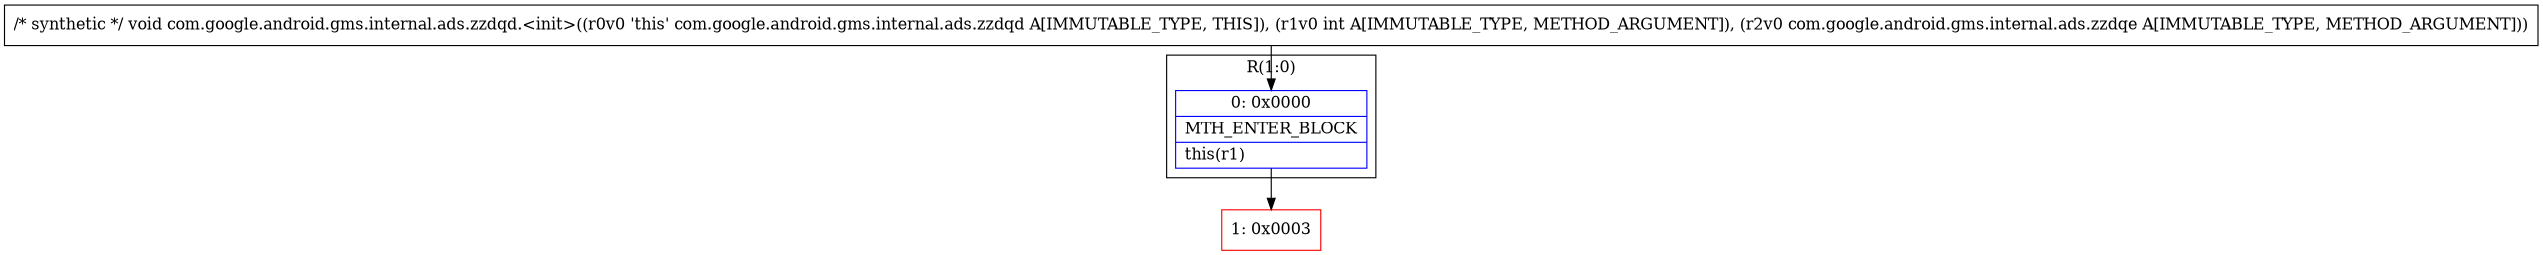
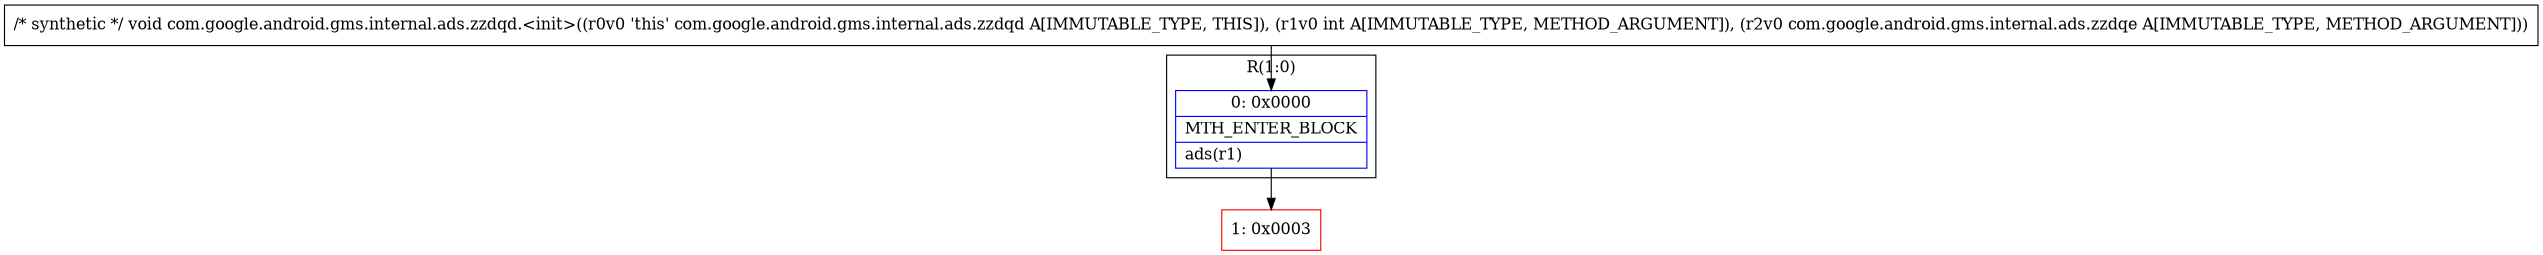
(1215, 155) -> (1214, 155)
